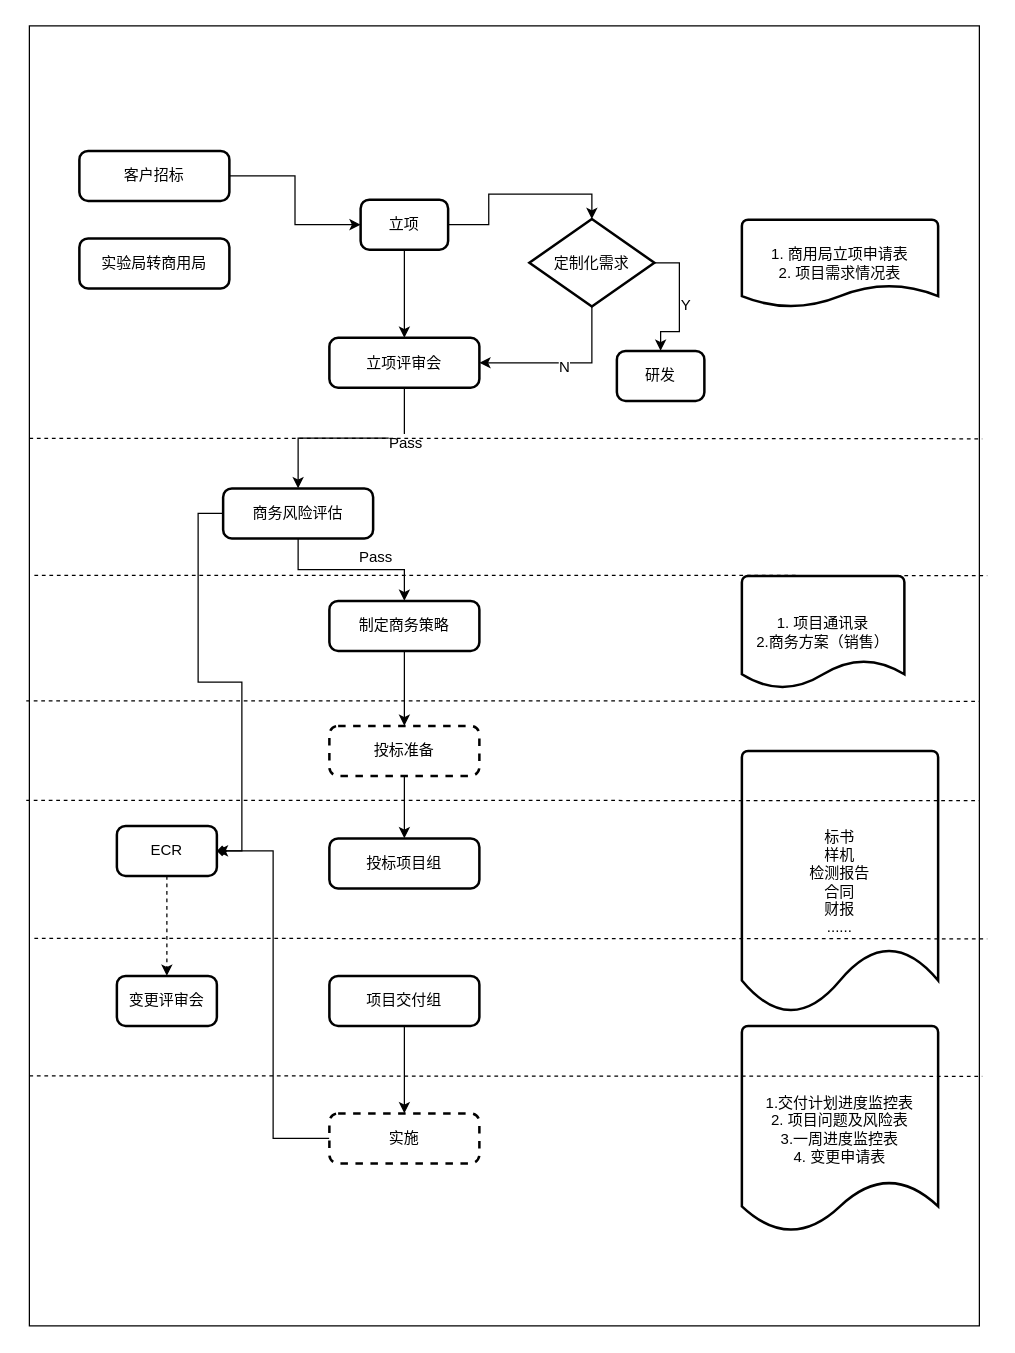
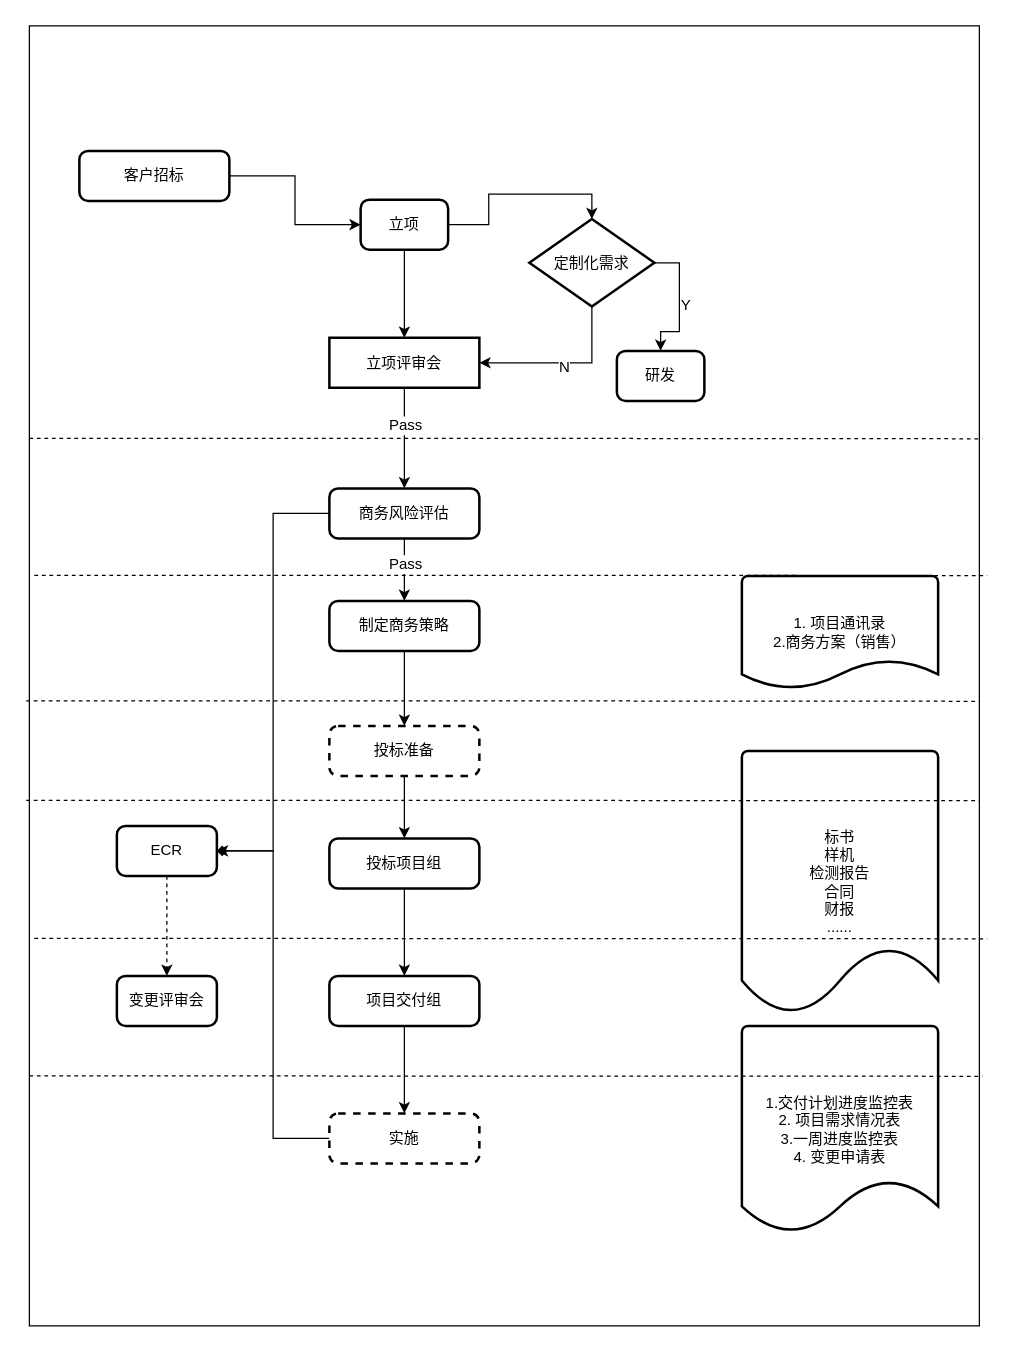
(154, 263) -> none
(840, 263) -> none
(404, 363) -> (404, 363)
(298, 513) -> (404, 513)
(823, 632) -> (840, 632)
none -> (404, 927)
(840, 1129) -> (840, 1129)
